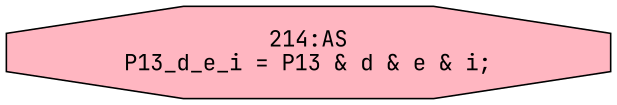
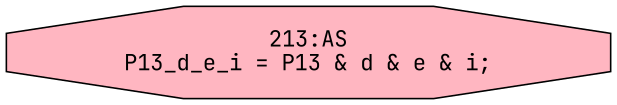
(309, 52) -> (309, 52)
